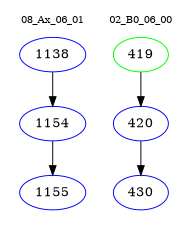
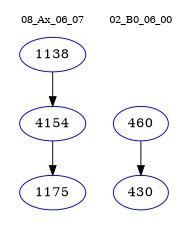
(53, 21) -> (53, 21)
(141, 55) -> none
(53, 124) -> (53, 124)
(141, 124) -> (141, 124)
(53, 193) -> (53, 193)
